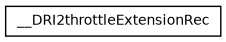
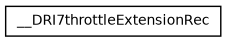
(113, 21) -> (113, 21)
